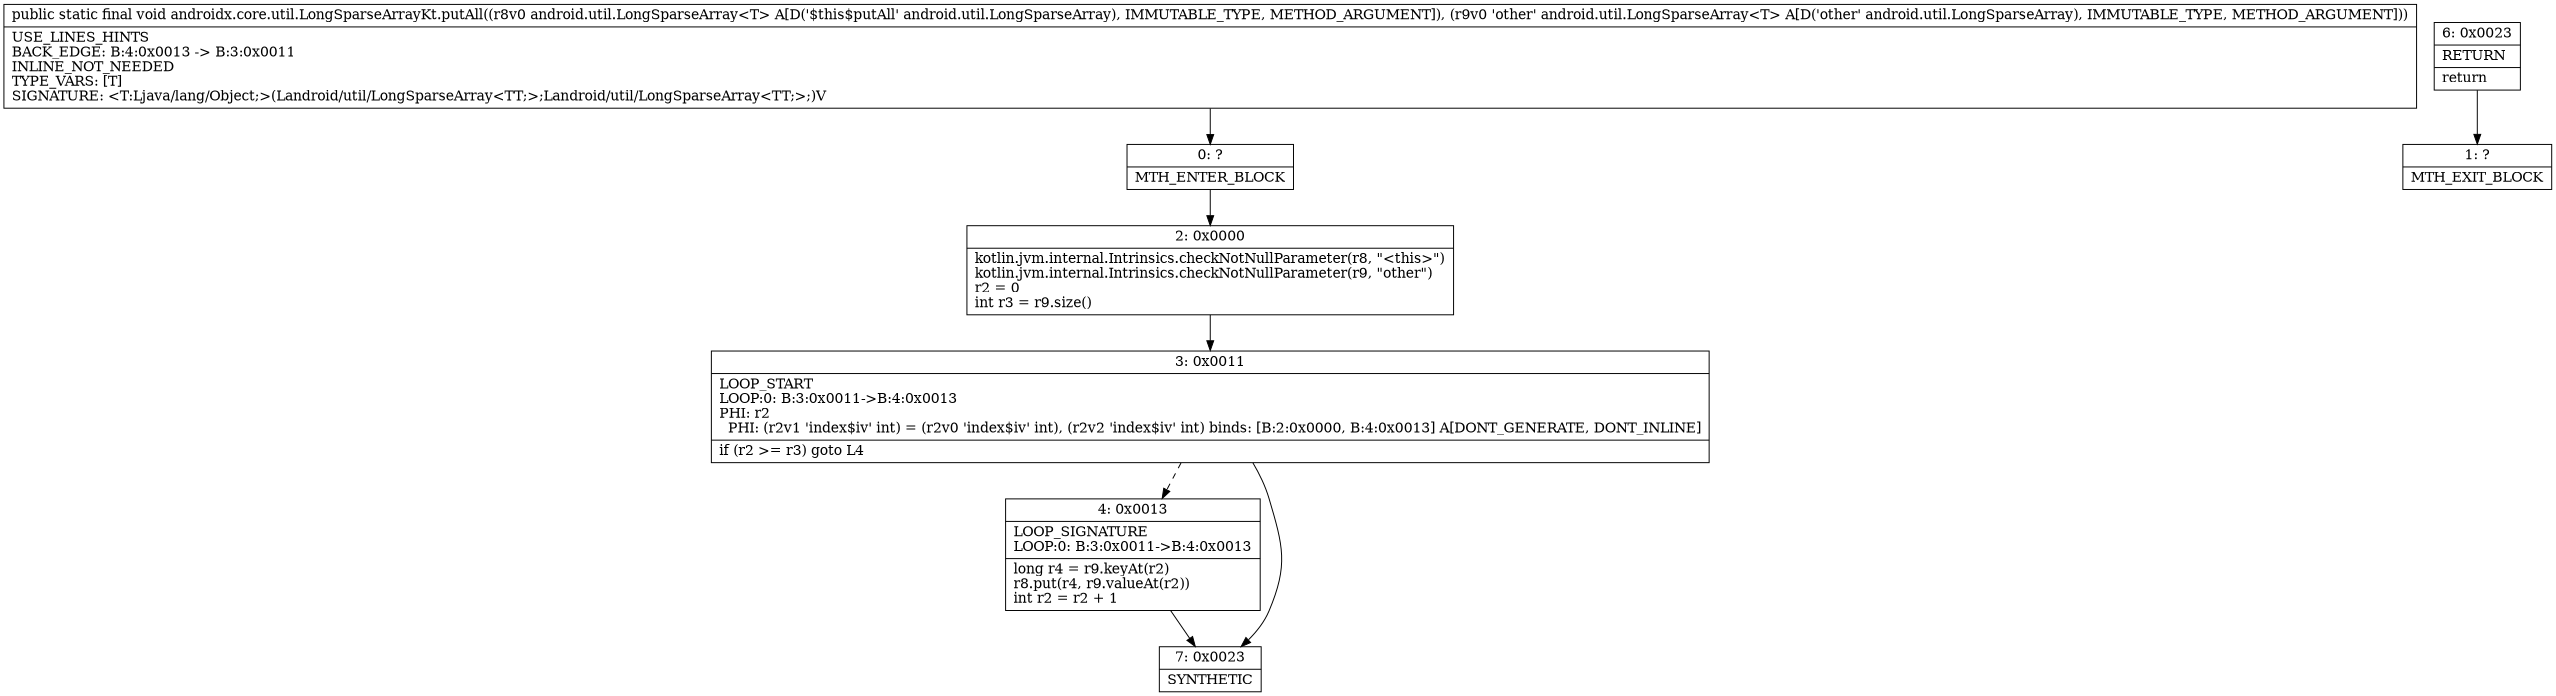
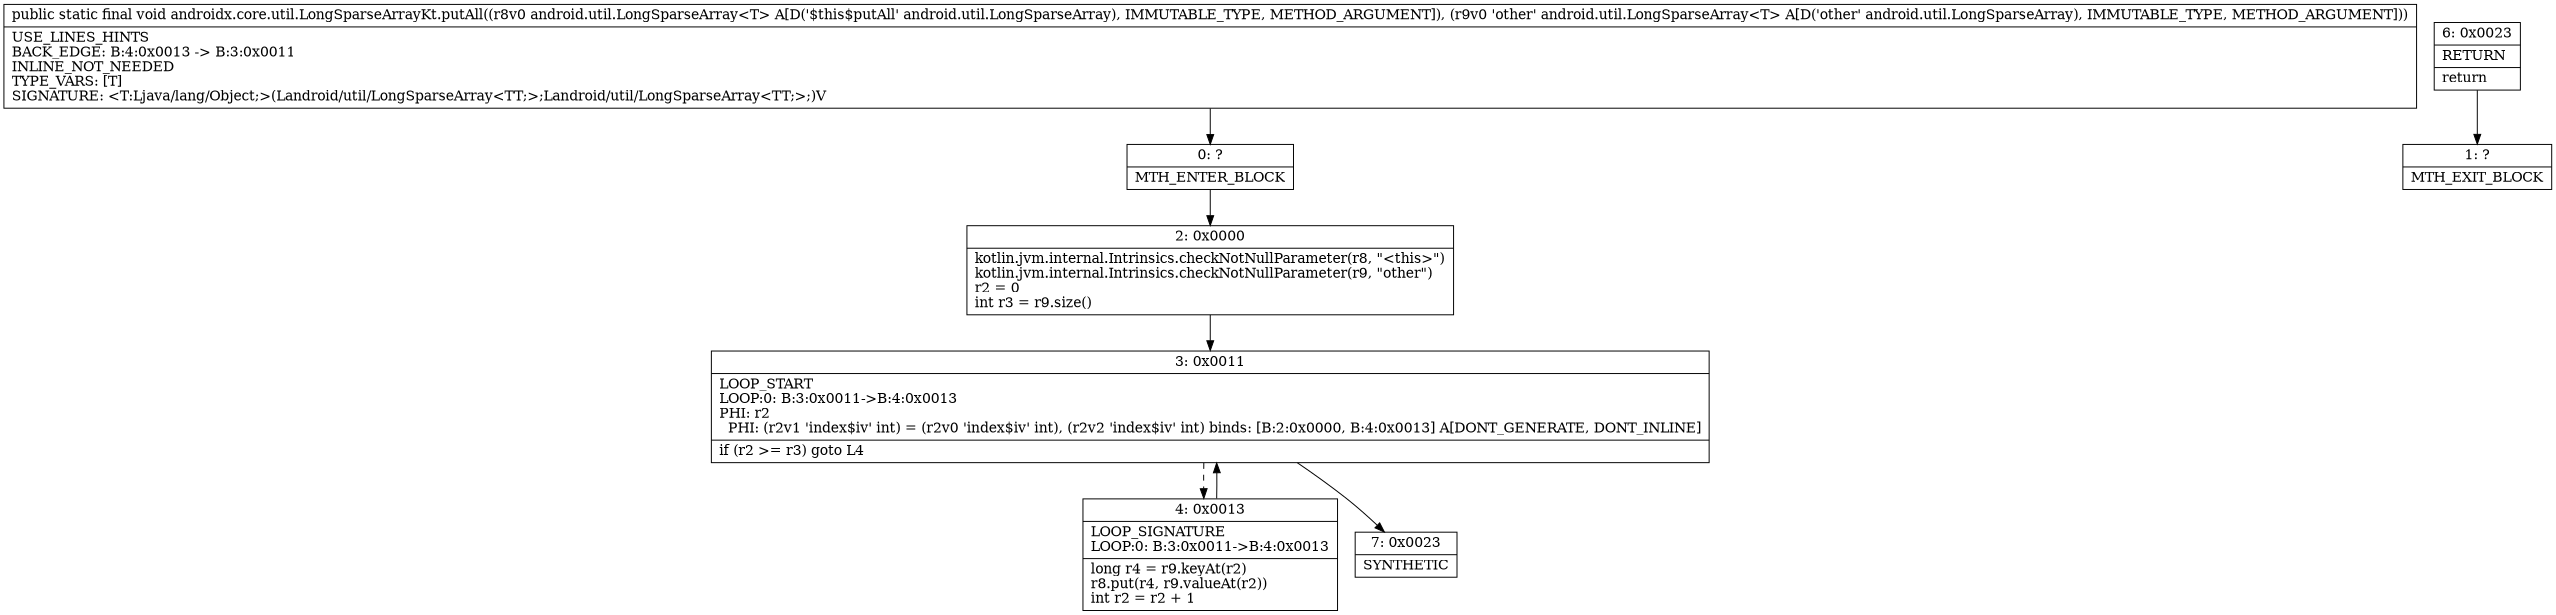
(1180, 625) -> (1217, 486)
